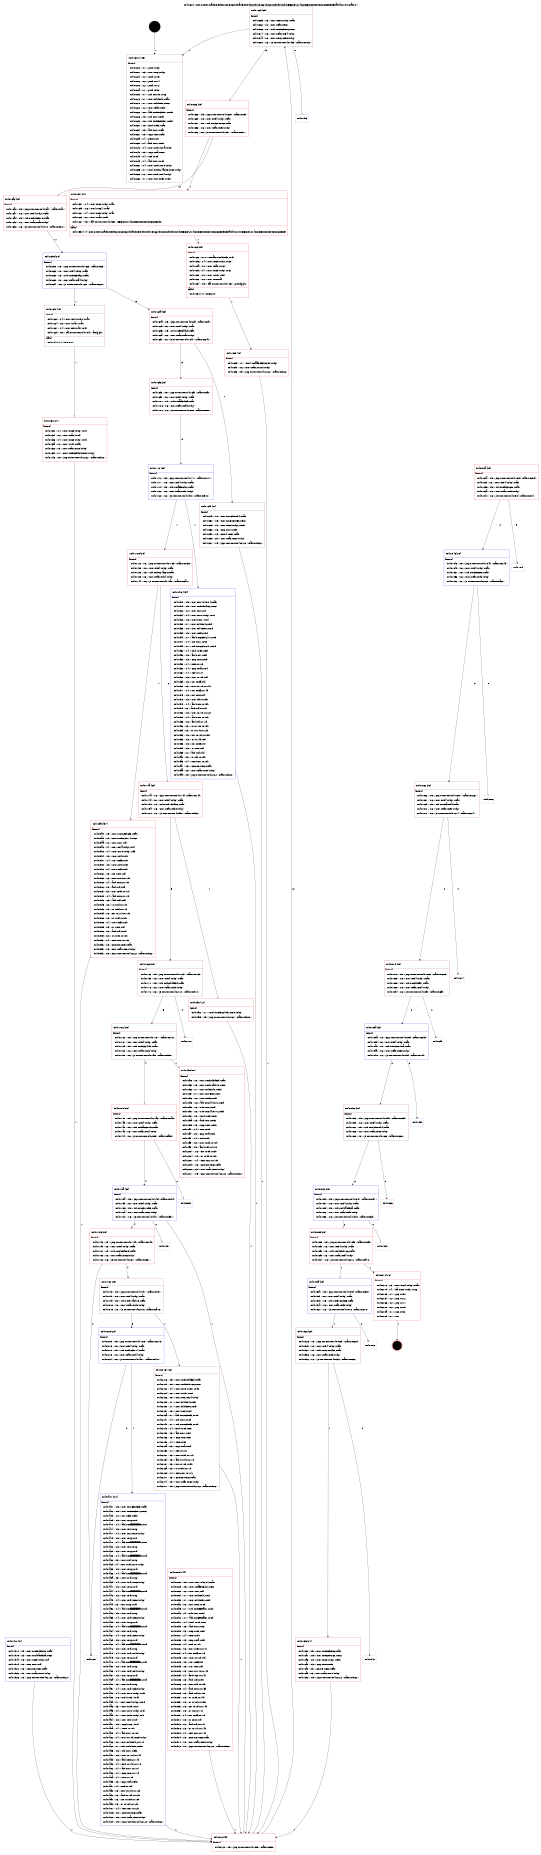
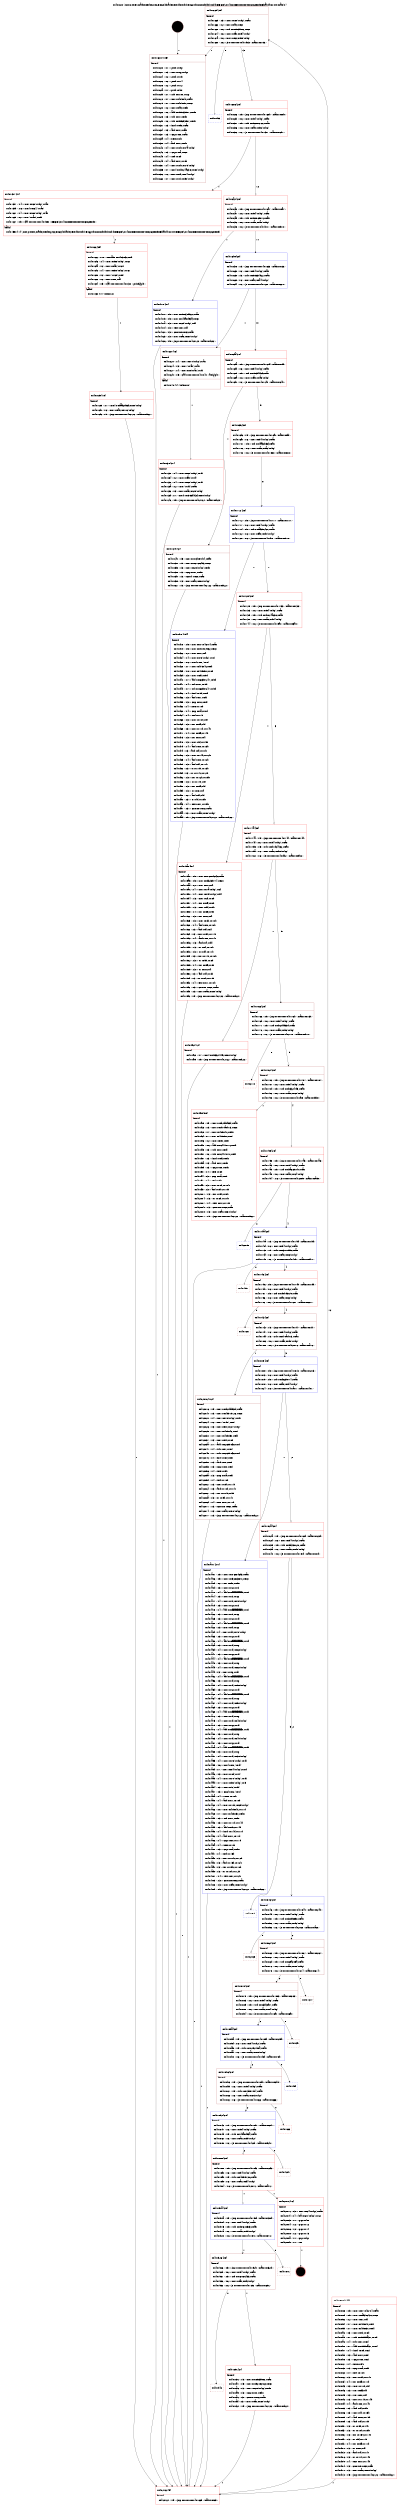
none -> (210, 263)
(97, 1507) -> (288, 1457)
